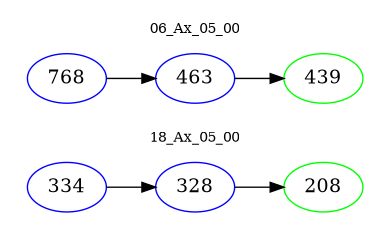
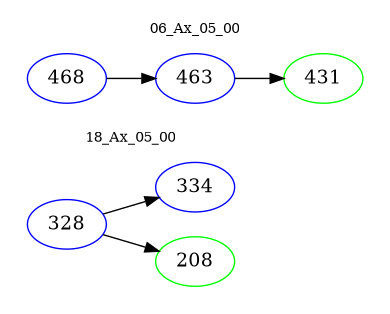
(67, 78) -> (67, 78)
(323, 78) -> (323, 78)
(124, 187) -> (124, 208)
